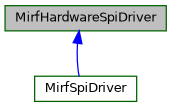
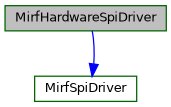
(77, 60) -> (94, 47)
